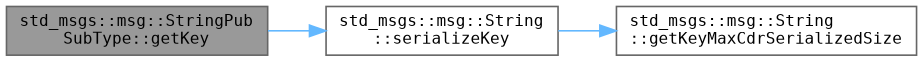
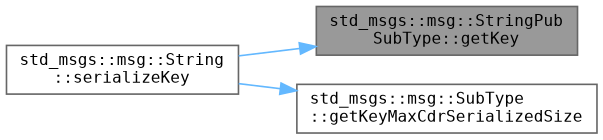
(289, 31) -> (269, 52)
(766, 31) -> (447, 109)
